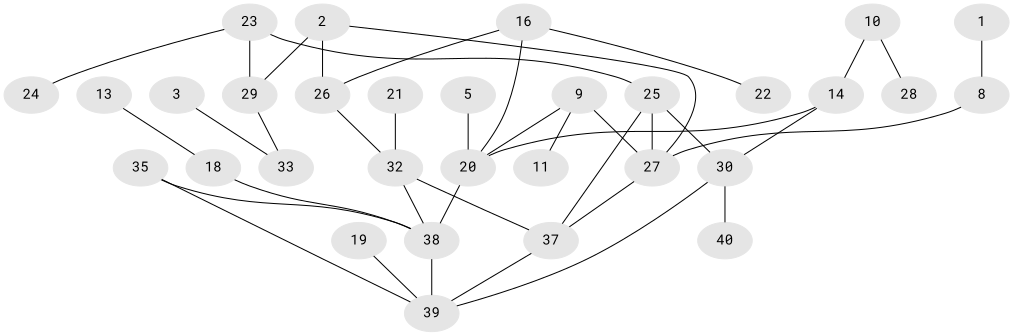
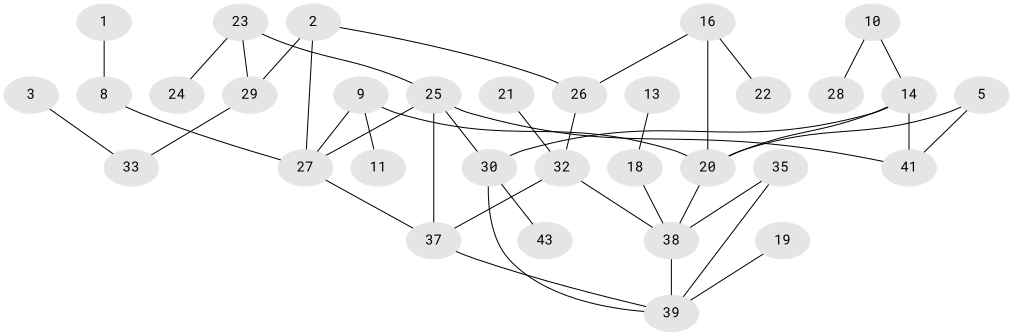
none -> (909, 168)
(725, 241) -> (545, 241)
